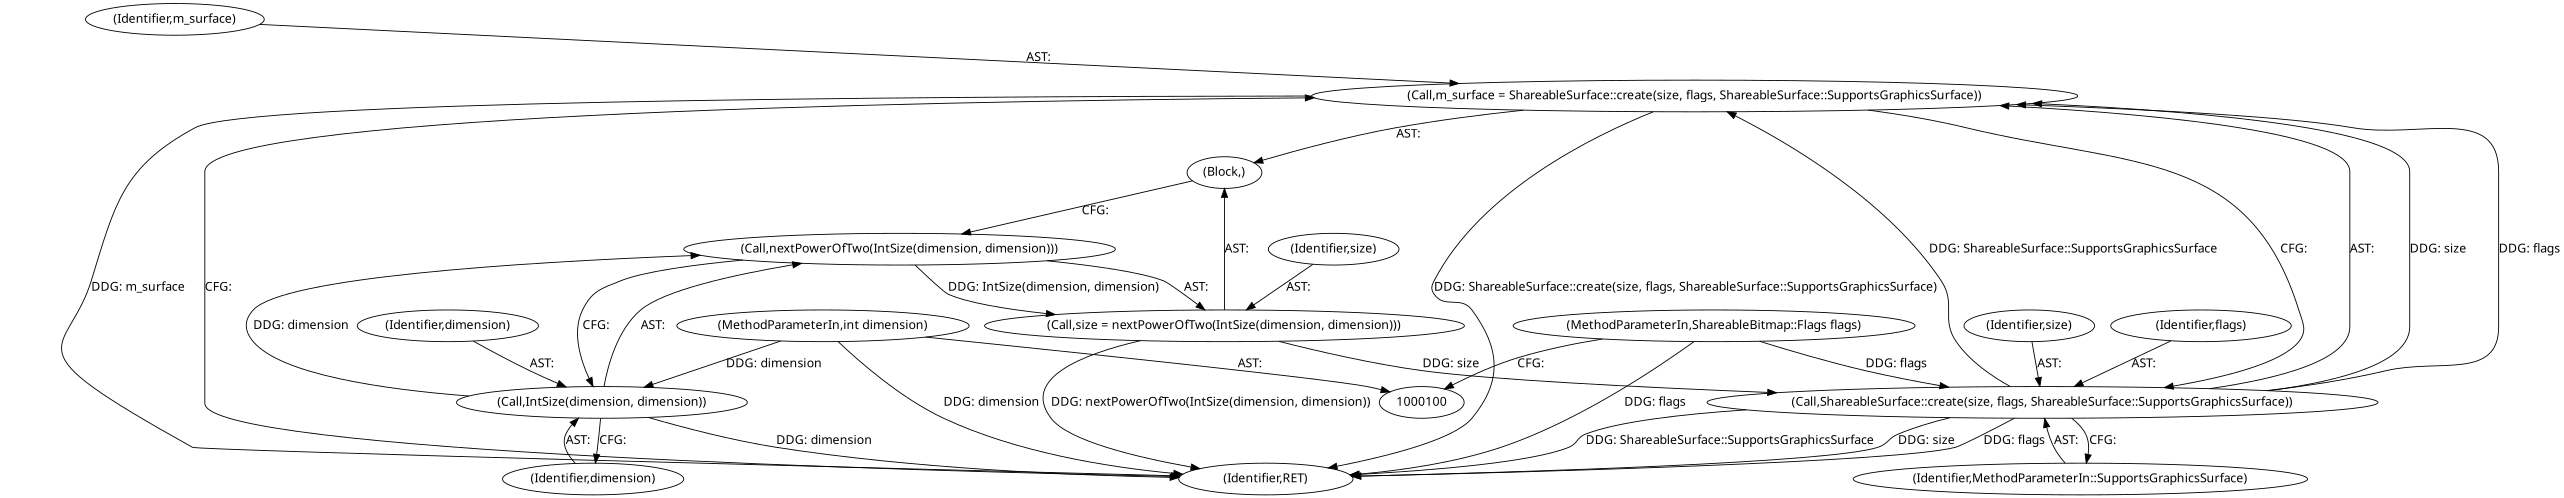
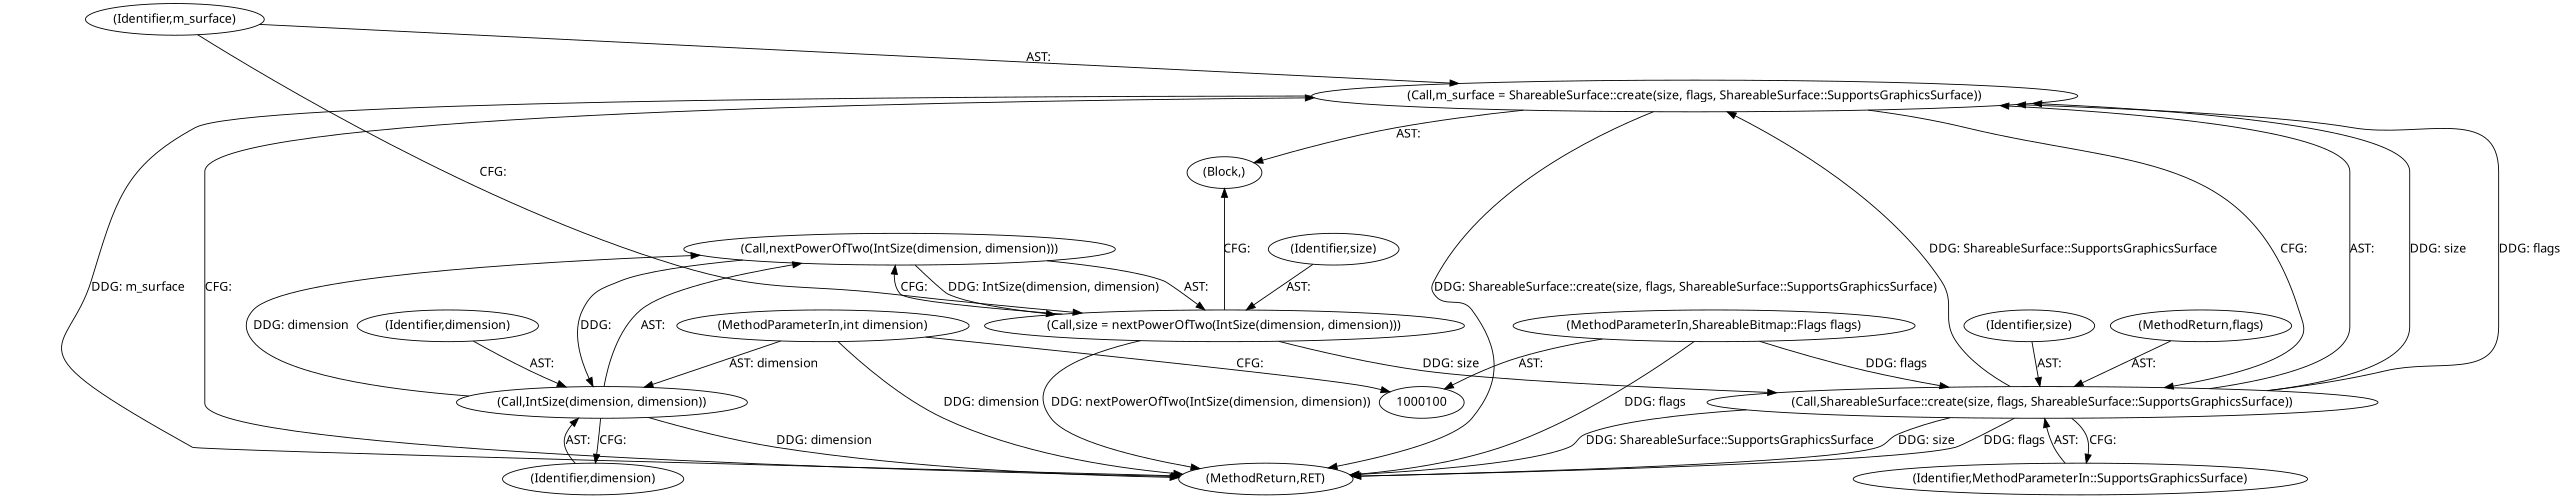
(1081, 206) -> (970, 306)
none -> (614, 244)
(1239, 249) -> (1239, 249)
(598, 326) -> (598, 326)
(2201, 326) -> (2201, 326)
(774, 364) -> (774, 364)
(1252, 364) -> (1252, 364)
(1533, 364) -> (1533, 364)
(1266, 479) -> (1266, 479)
